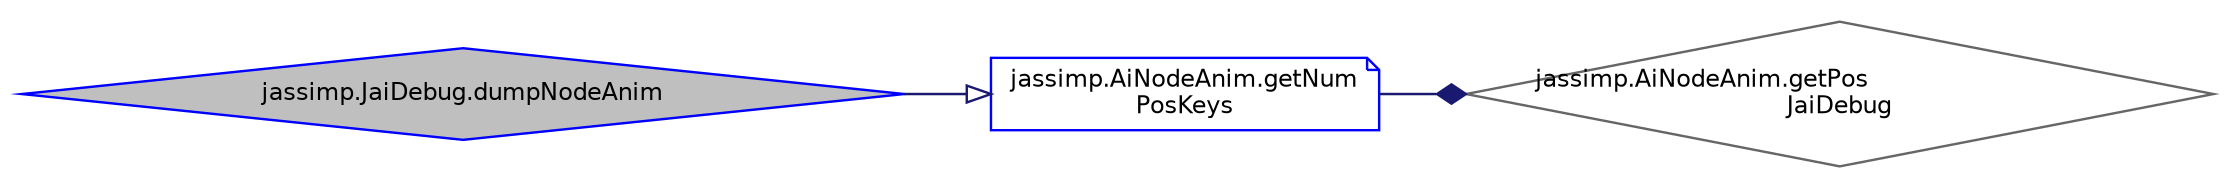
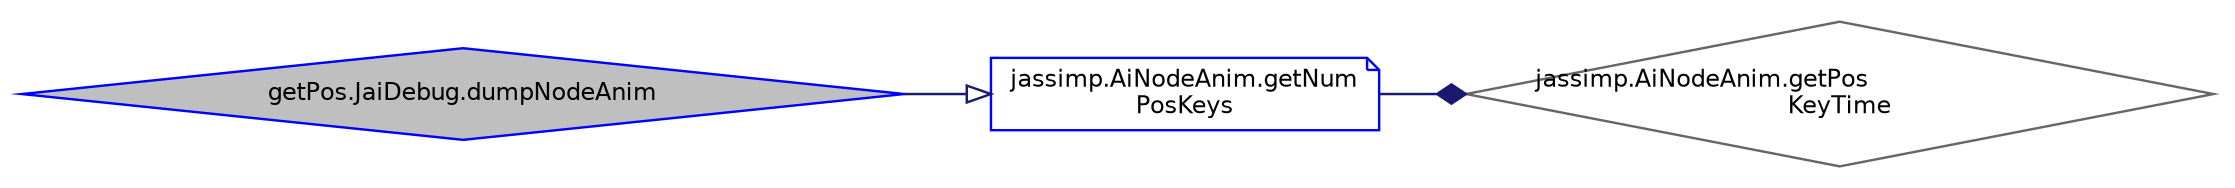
(463, 94) -> (463, 94)
(1840, 94) -> (1840, 94)
